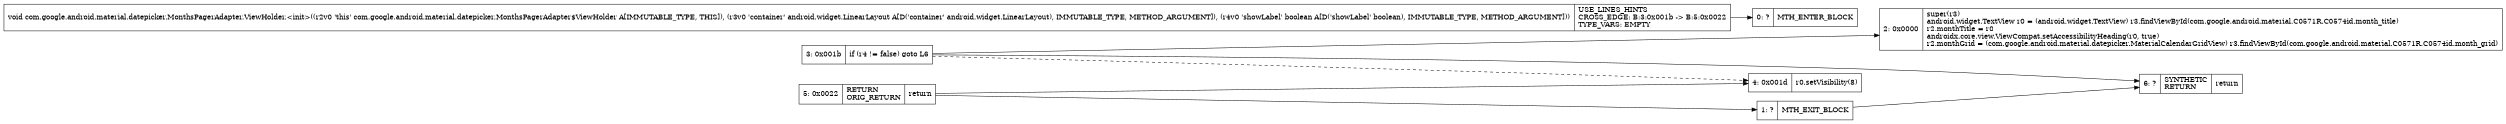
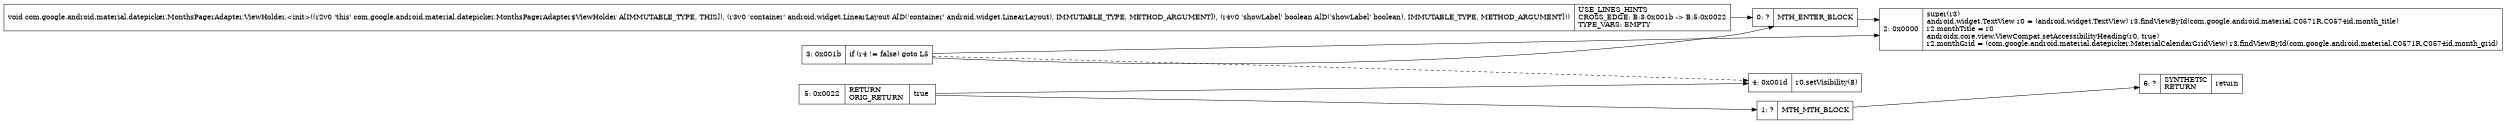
none -> (1866, 19)
(889, 54) -> (889, 54)
(1534, 61) -> (1352, 62)
(920, 94) -> (921, 94)
(1815, 110) -> (1815, 110)
